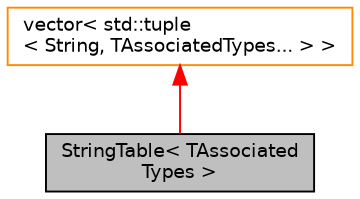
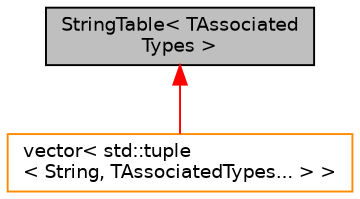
(180, 109) -> (180, 109)
